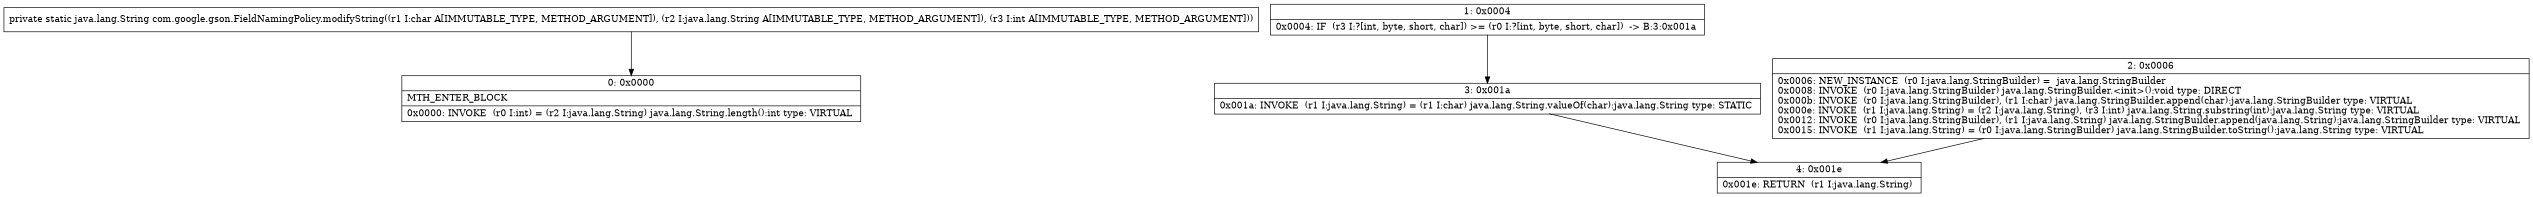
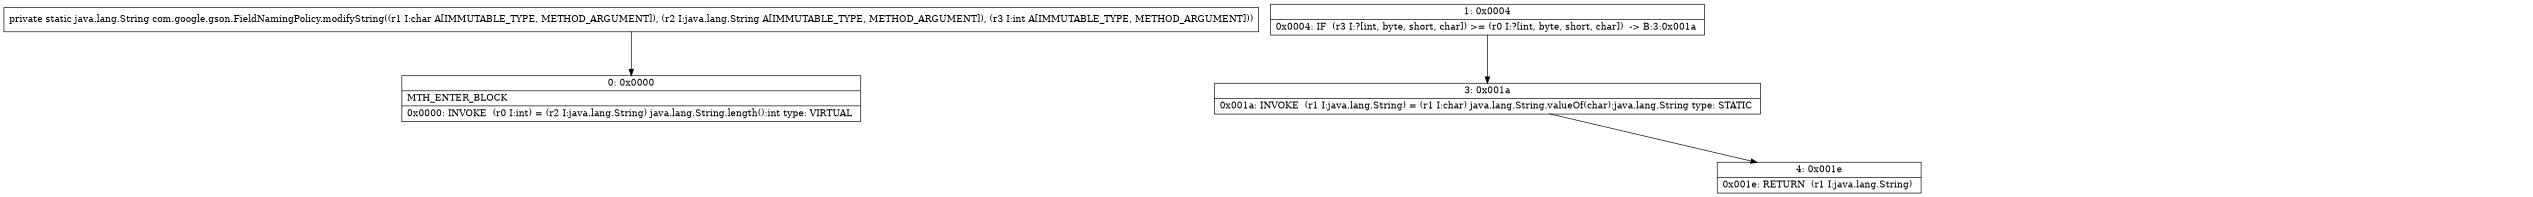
(2151, 99) -> none
